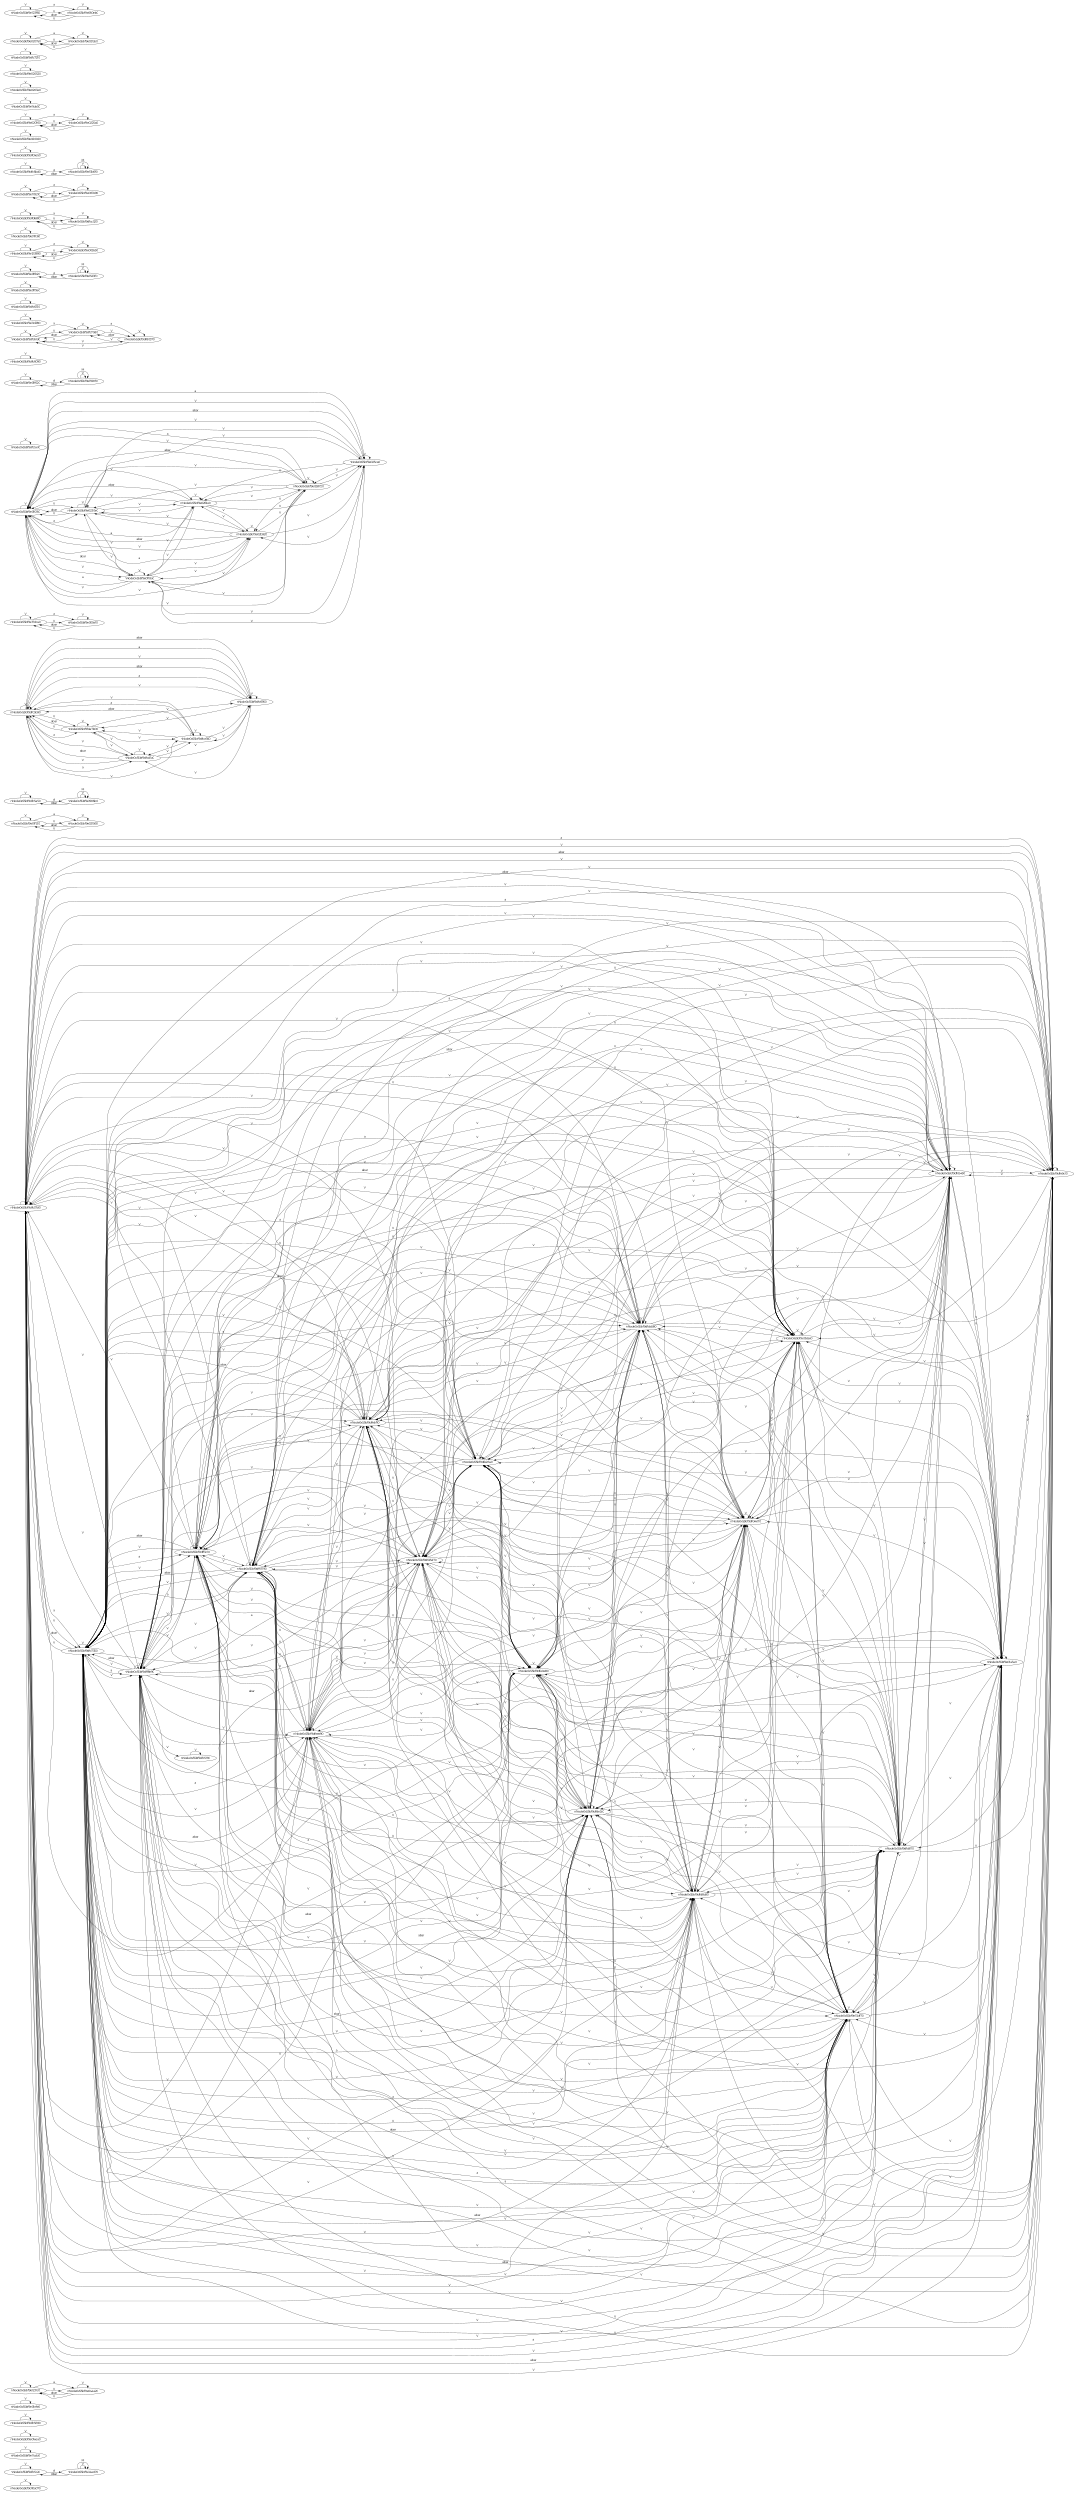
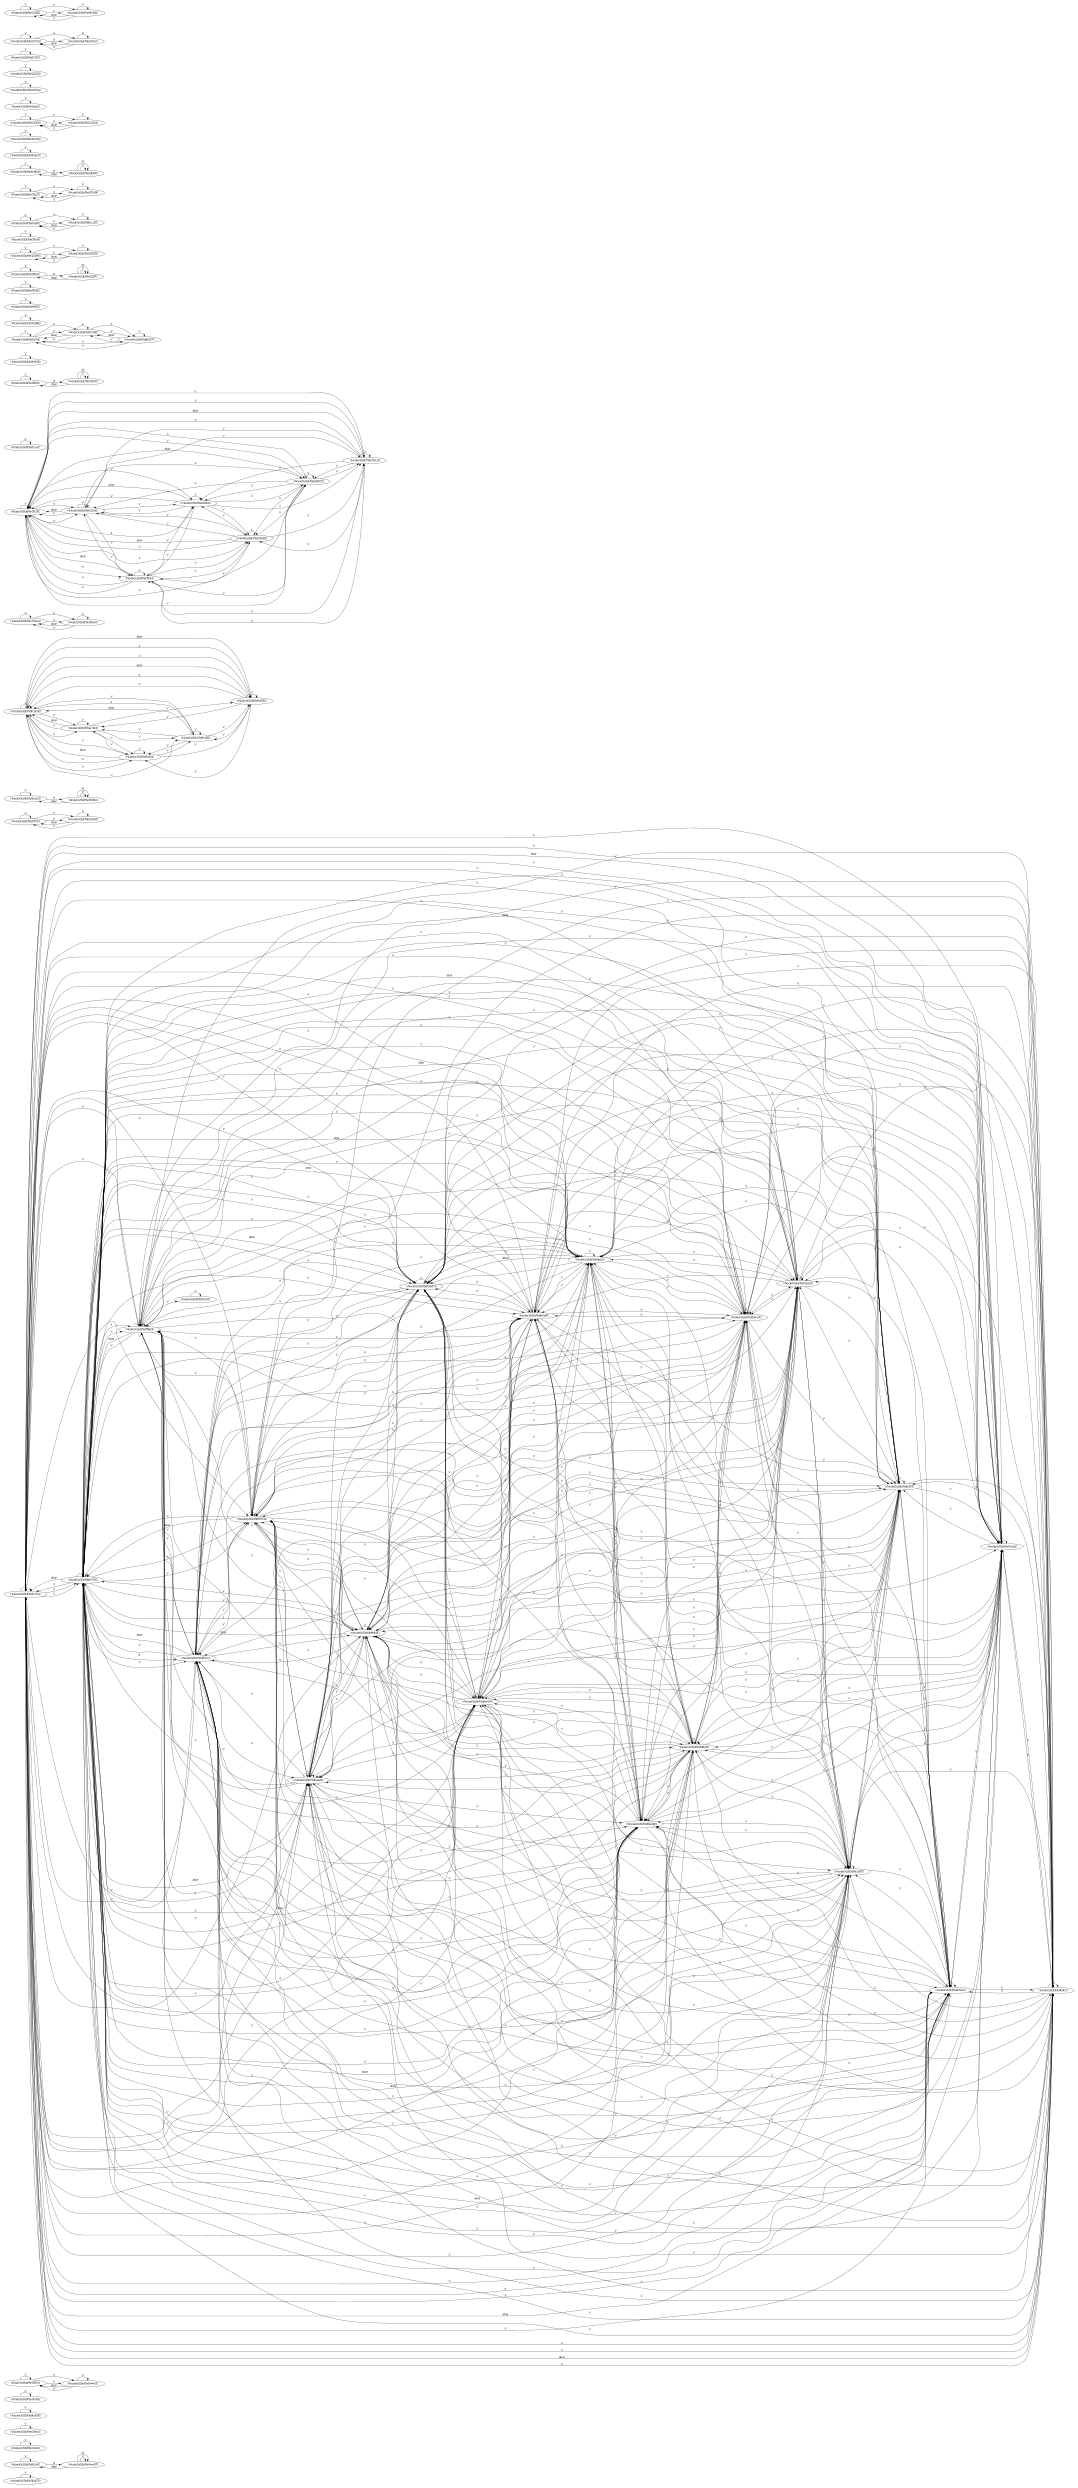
(25, 219) -> (25, 224)
(483, 1349) -> none
none -> (647, 1597)
(505, 1716) -> (505, 1258)
(203, 1725) -> none
(25, 2391) -> (25, 2383)
